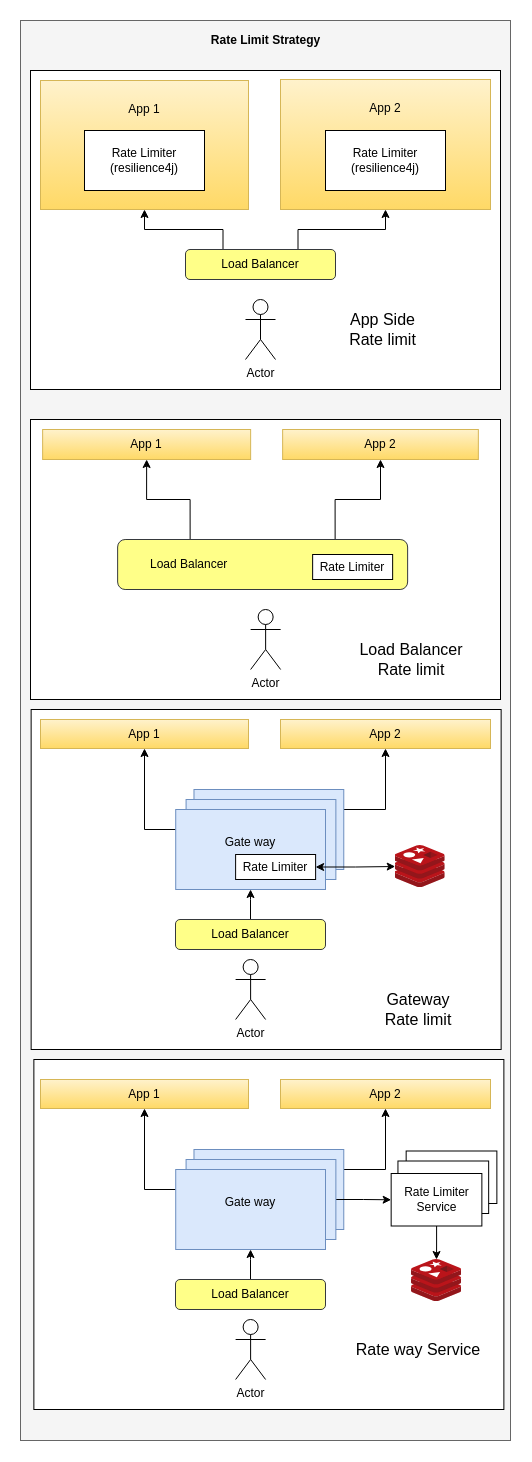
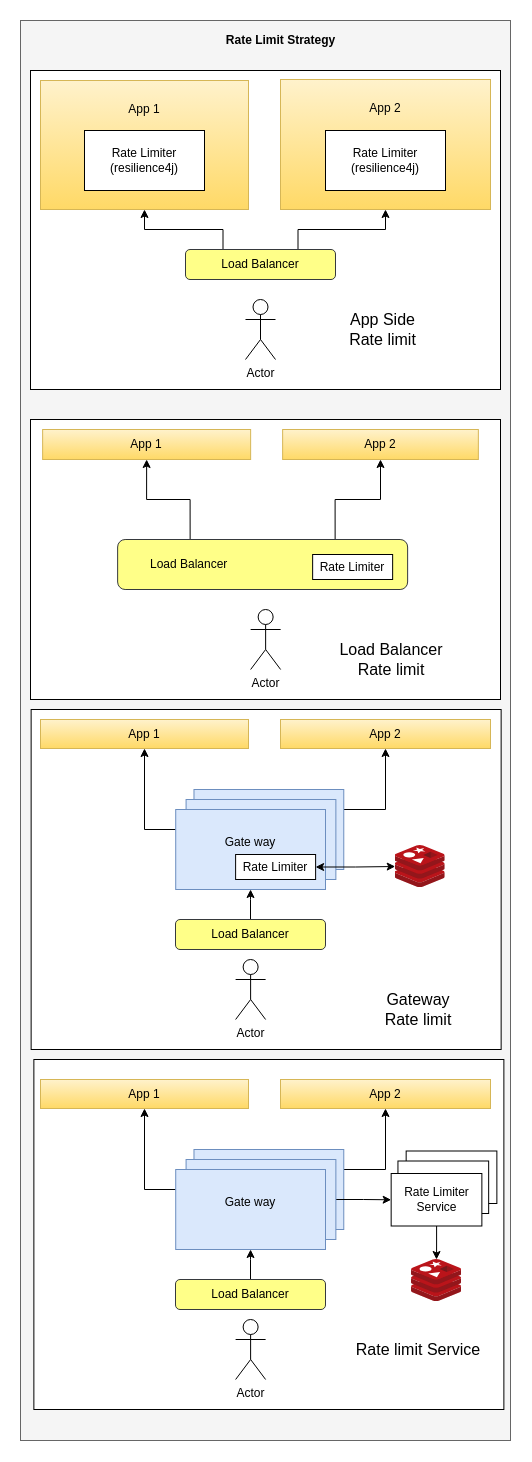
(266, 41) -> (281, 41)
(411, 660) -> (391, 660)
(419, 1350) -> (419, 1350)
